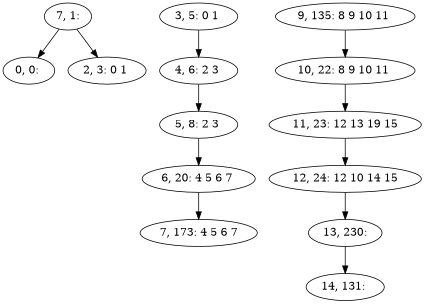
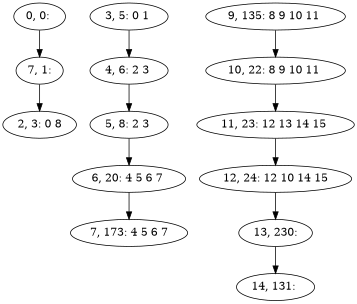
(51, 40) -> (40, 40)
(107, 71) -> (40, 125)
(345, 125) -> (276, 125)
